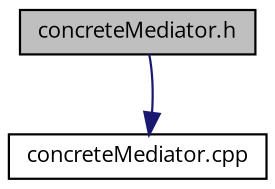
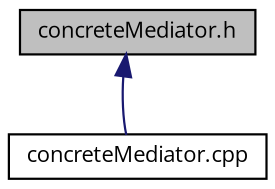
(152, 83) -> (123, 106)
